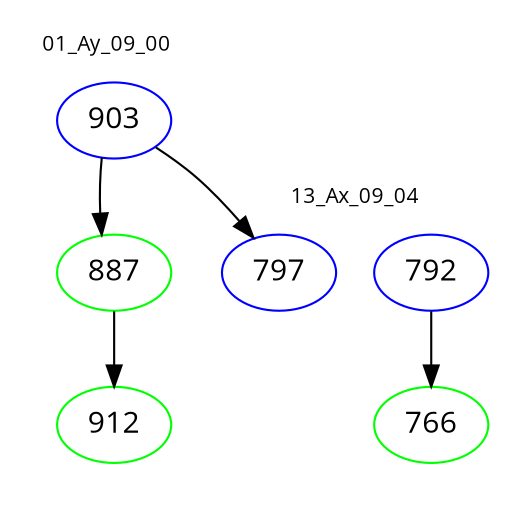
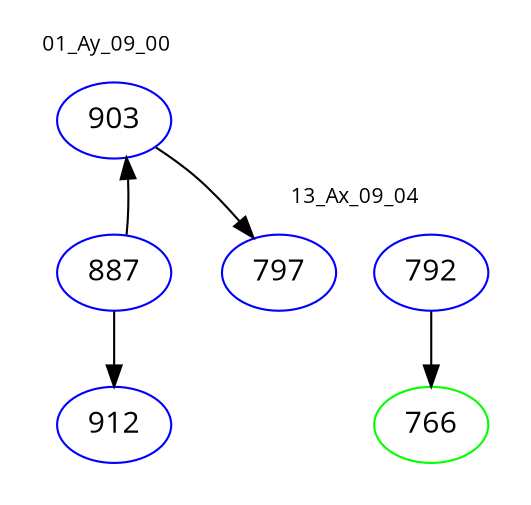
(100, 186) -> (128, 207)
(114, 273) -> (114, 273)
(114, 425) -> (114, 425)
